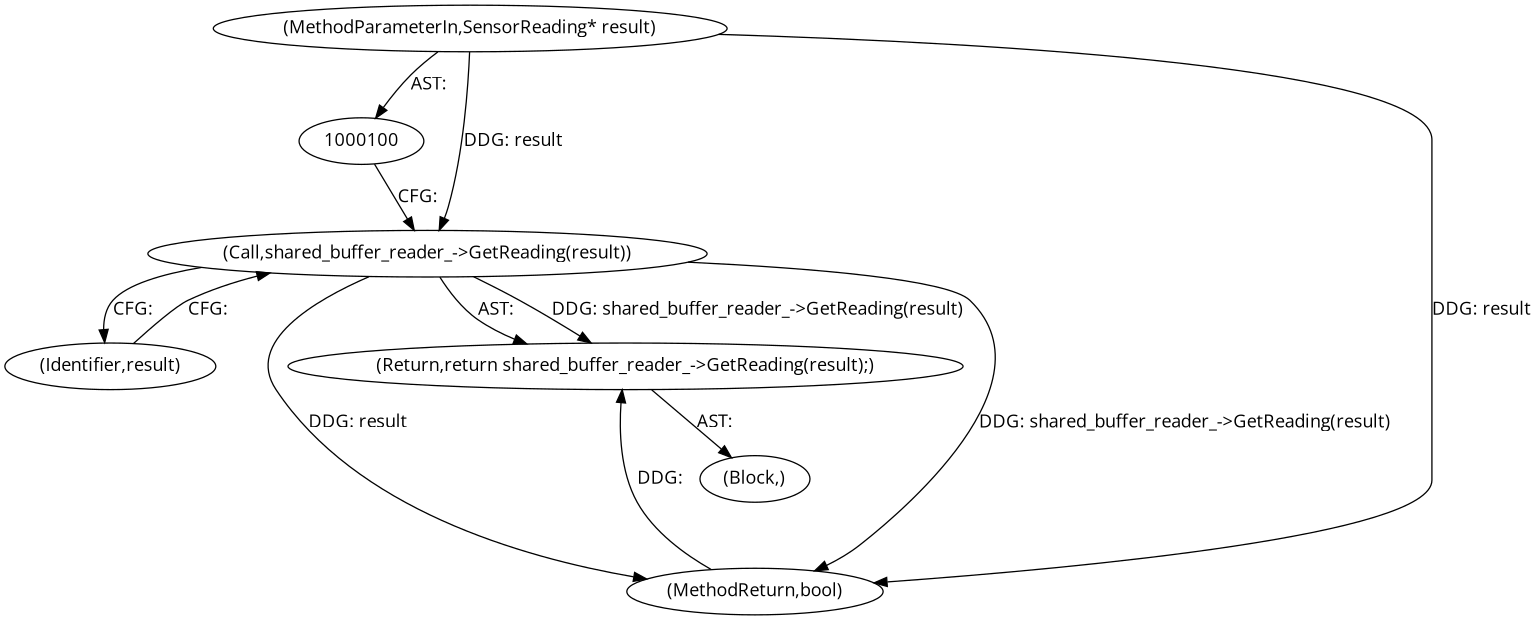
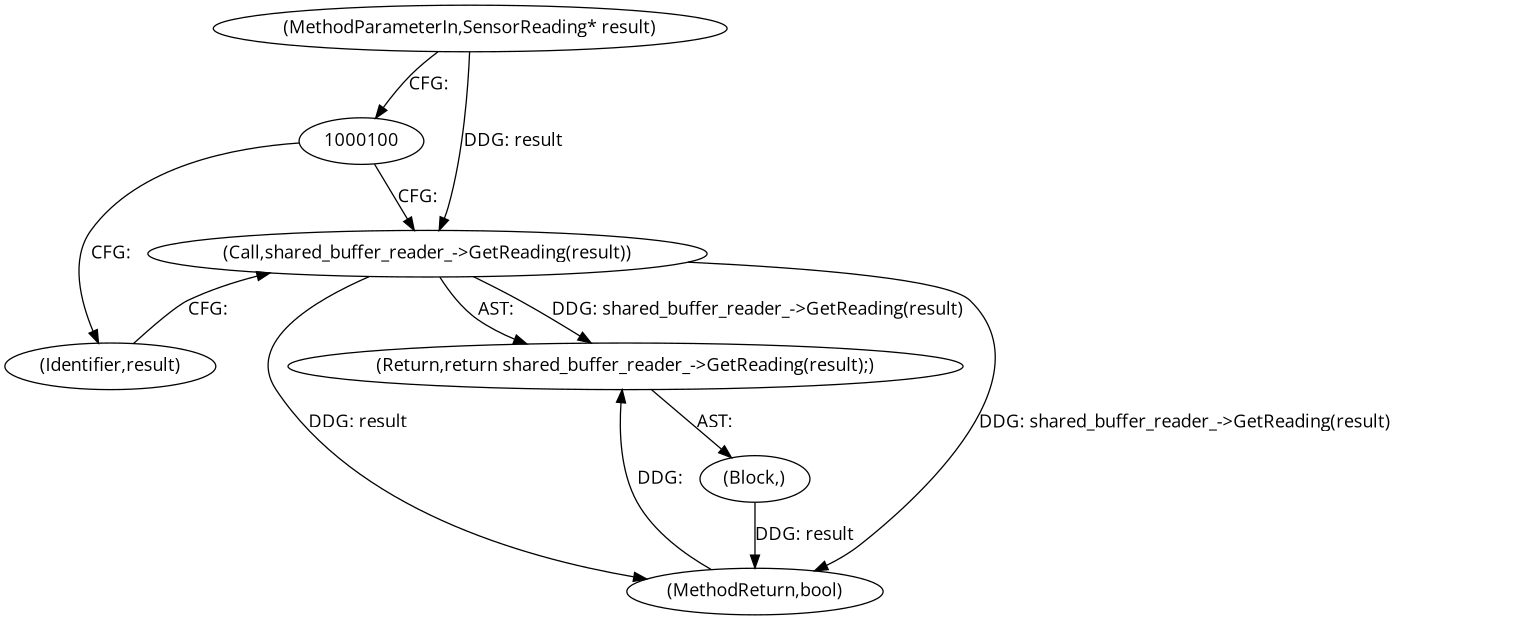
(431, 85) -> (431, 85)
(1432, 225) -> (755, 529)
(140, 283) -> (138, 188)
